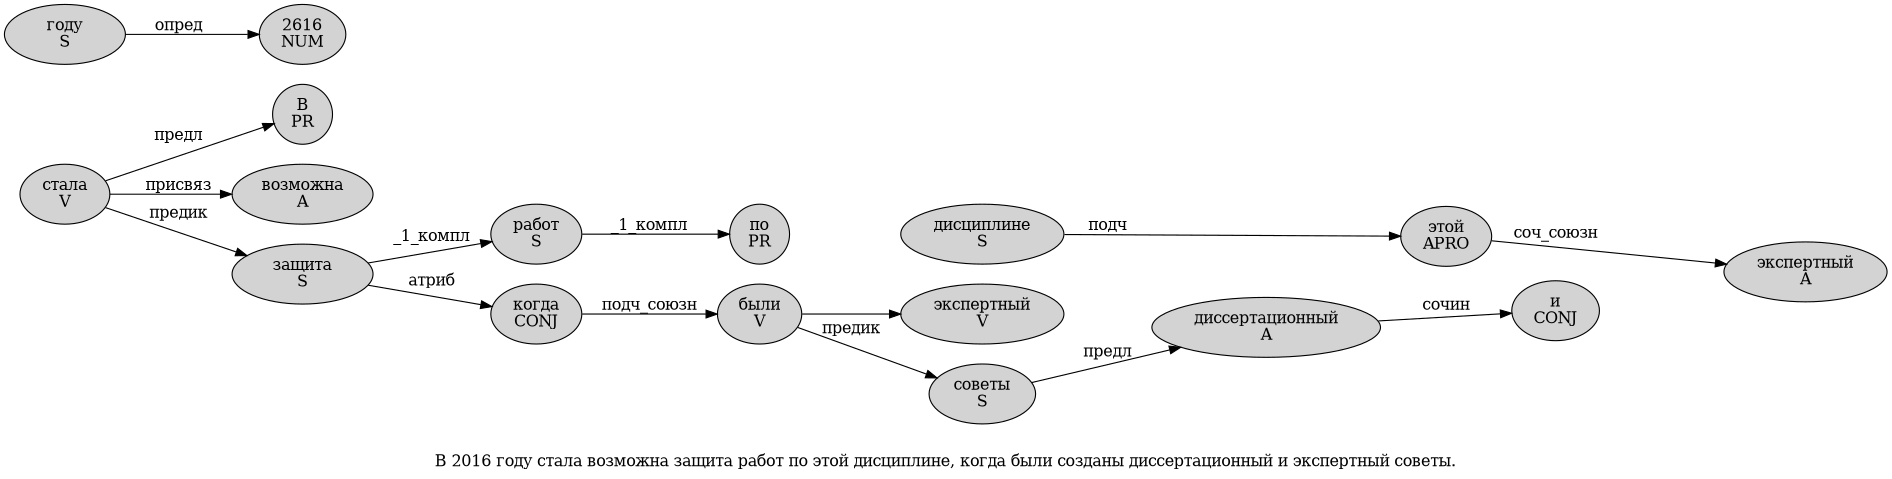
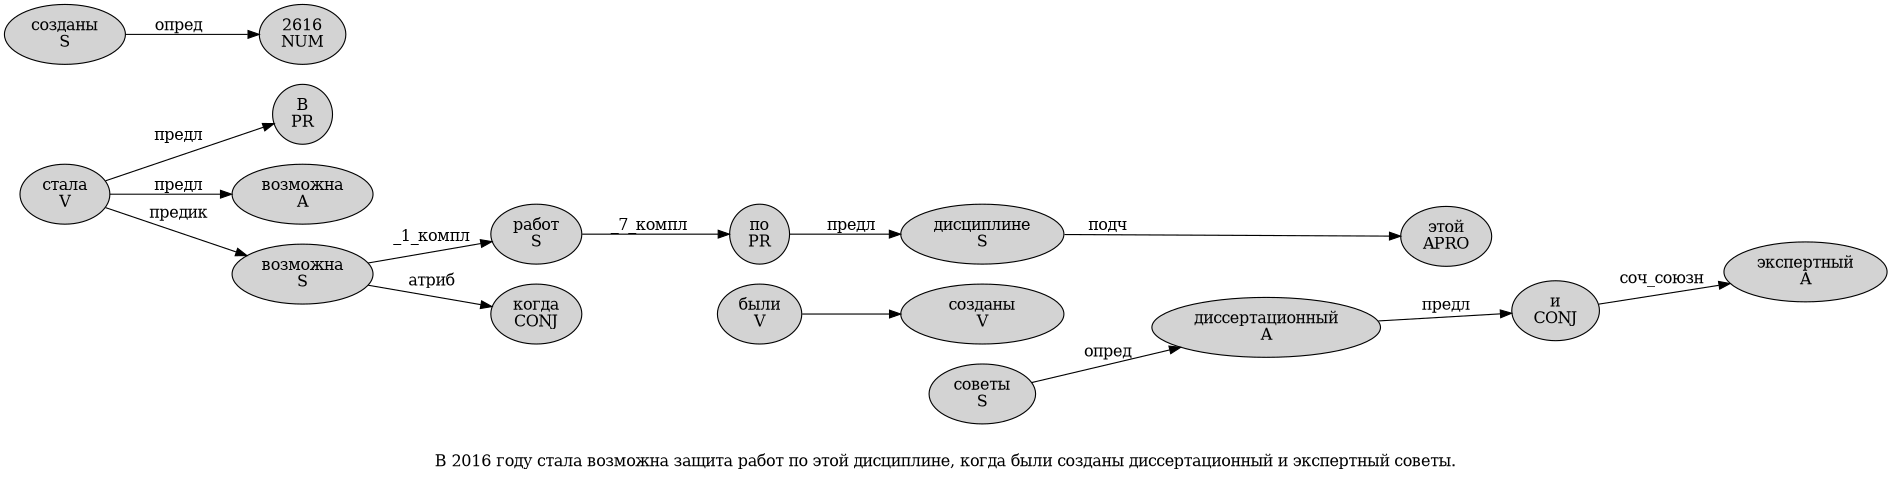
(65, 34) -> (65, 34)
(179, 186) -> (179, 186)
(650, 226) -> (650, 226)
none -> (840, 234)
(1603, 252) -> (1659, 295)
(303, 274) -> (303, 274)
(1446, 306) -> (1446, 306)
(644, 314) -> none
(982, 314) -> (982, 314)
(862, 351) -> none
(1108, 352) -> (1108, 352)
